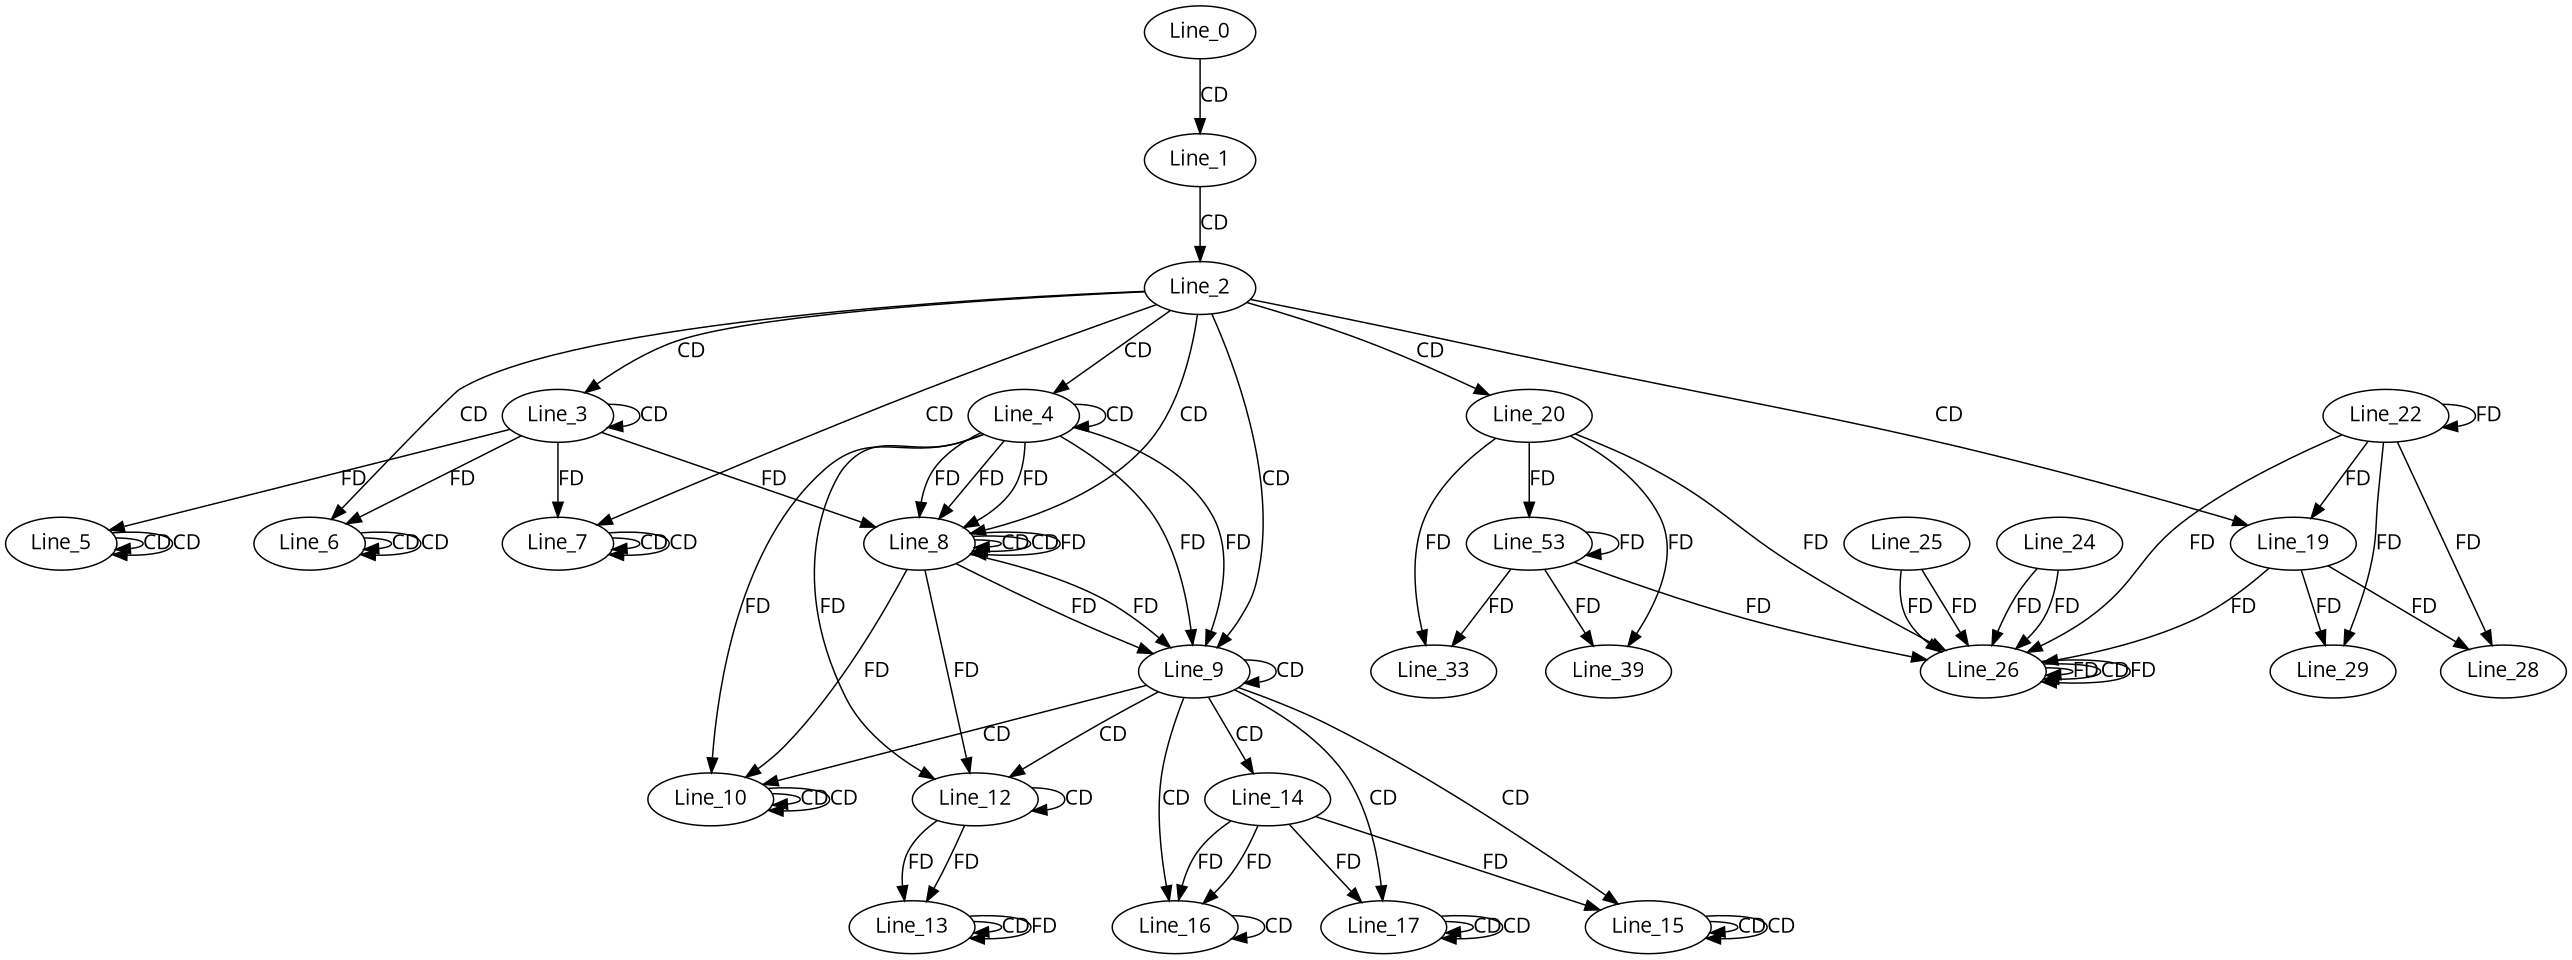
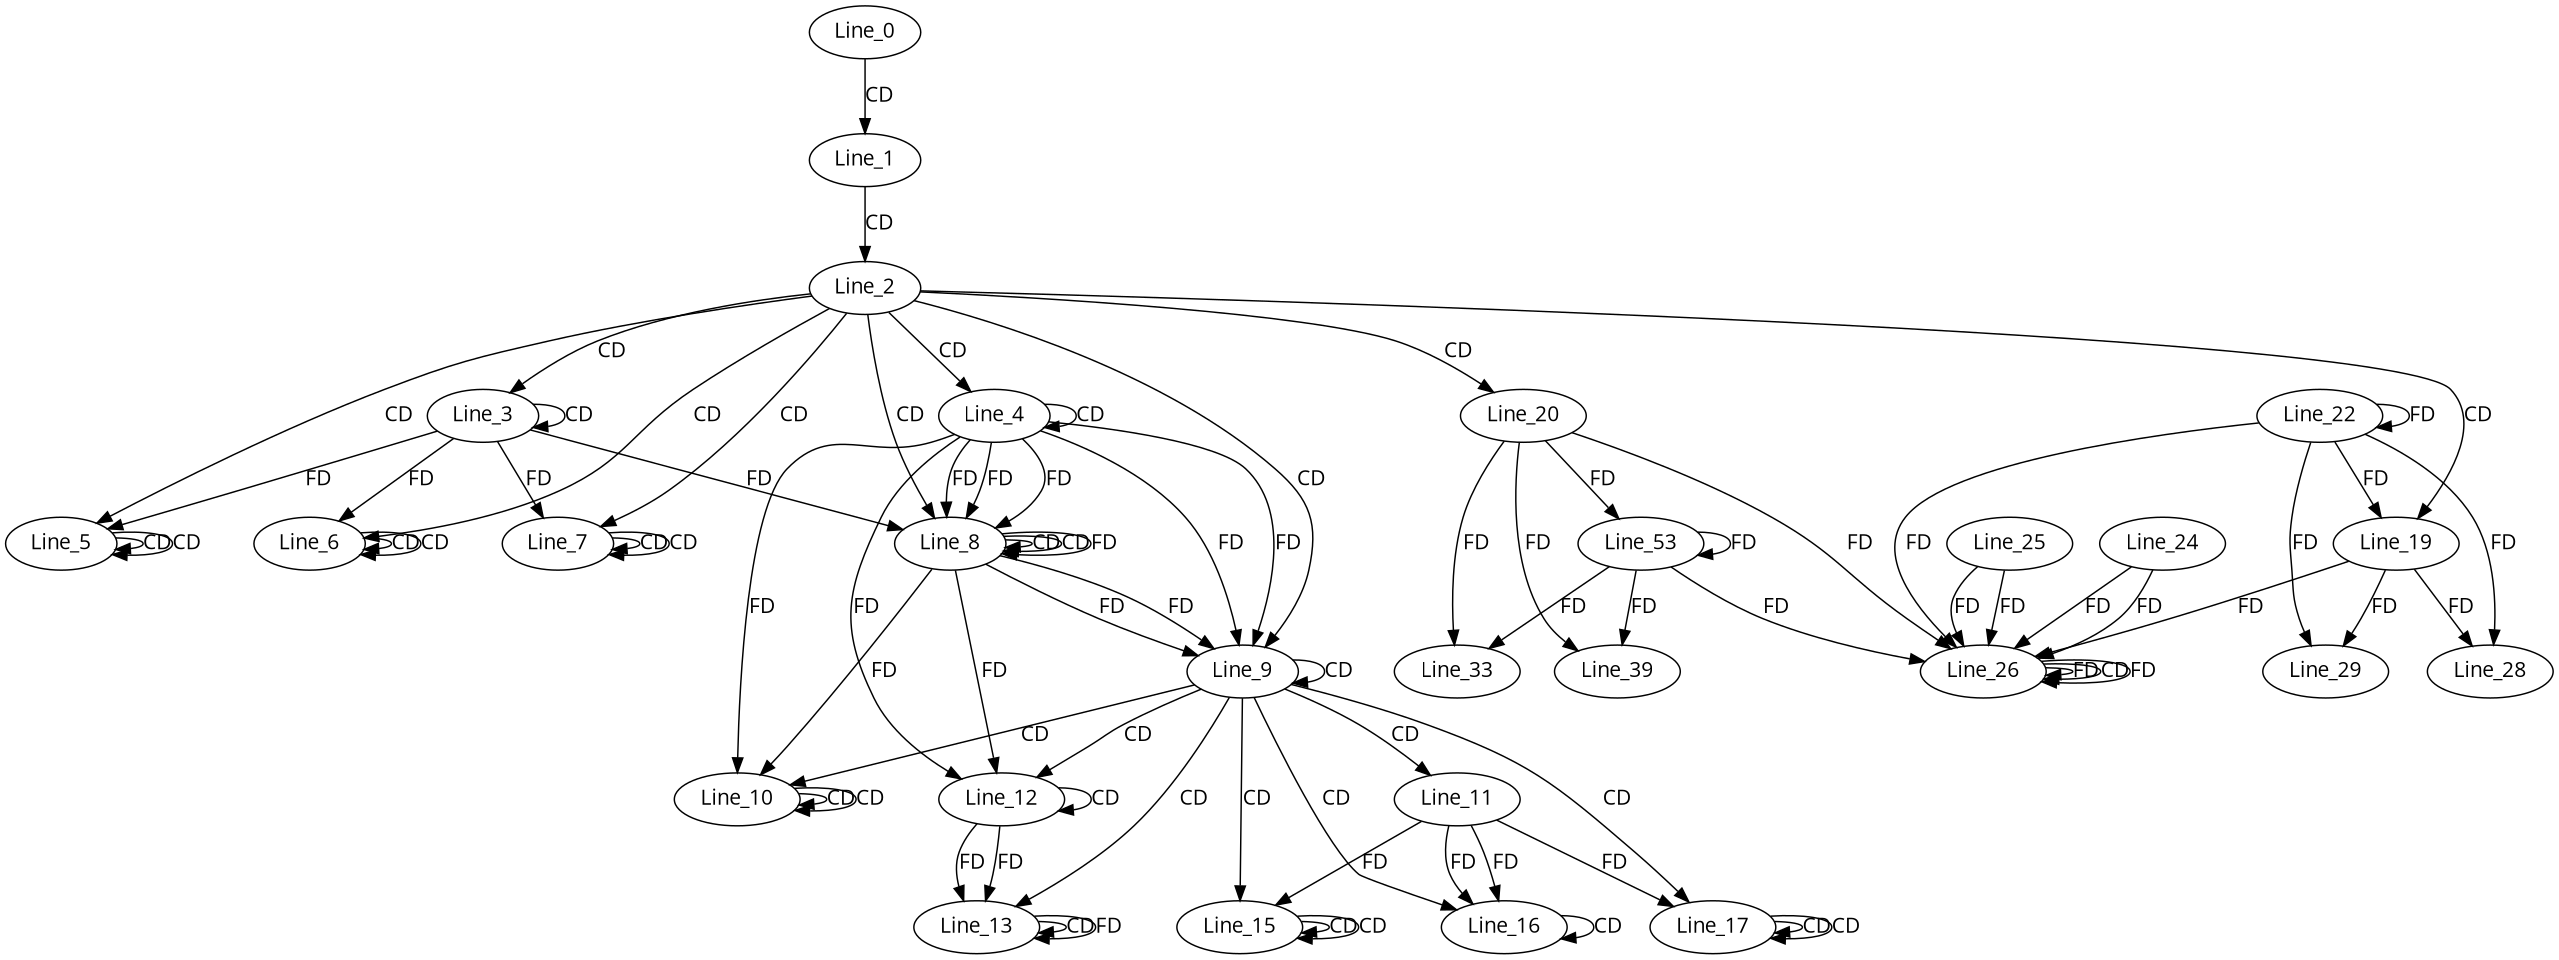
none -> (449, 366)
(1268, 799) -> (1457, 799)
none -> (1145, 814)
